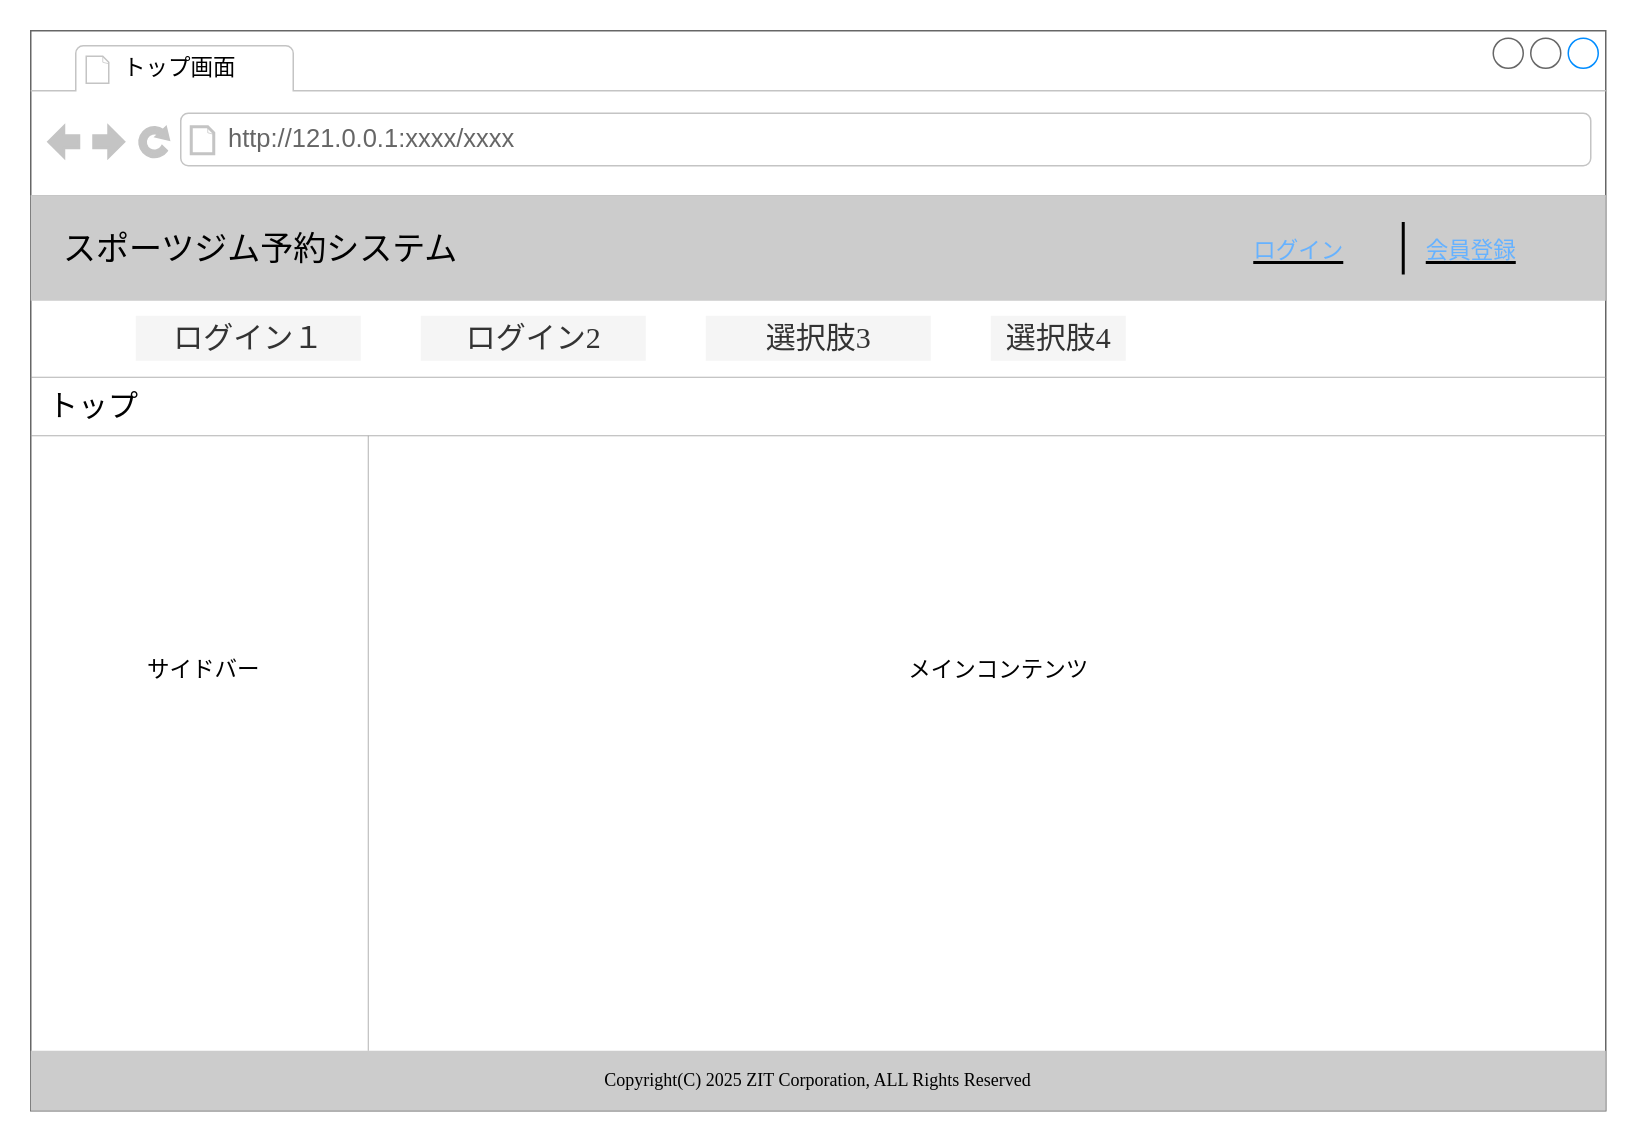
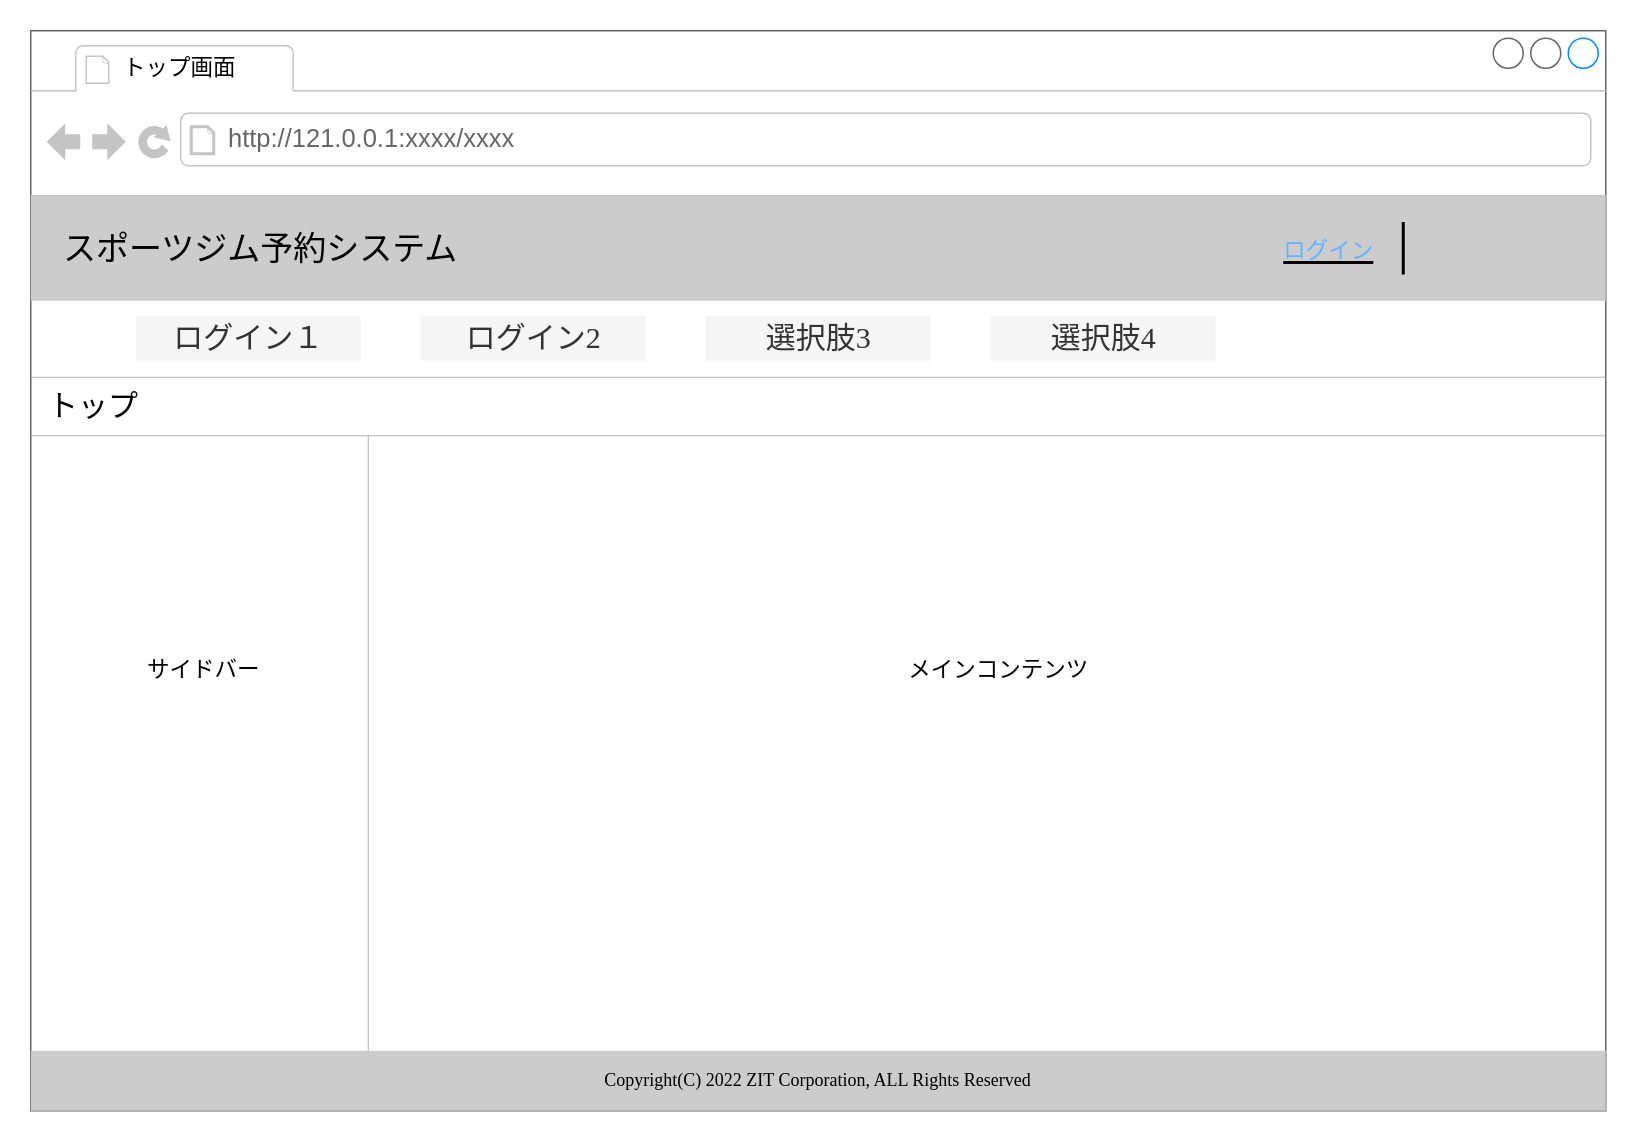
(1298, 248) -> (1328, 248)
(1471, 248) -> none
(1058, 338) -> (1103, 338)
(818, 1081) -> (818, 1081)
